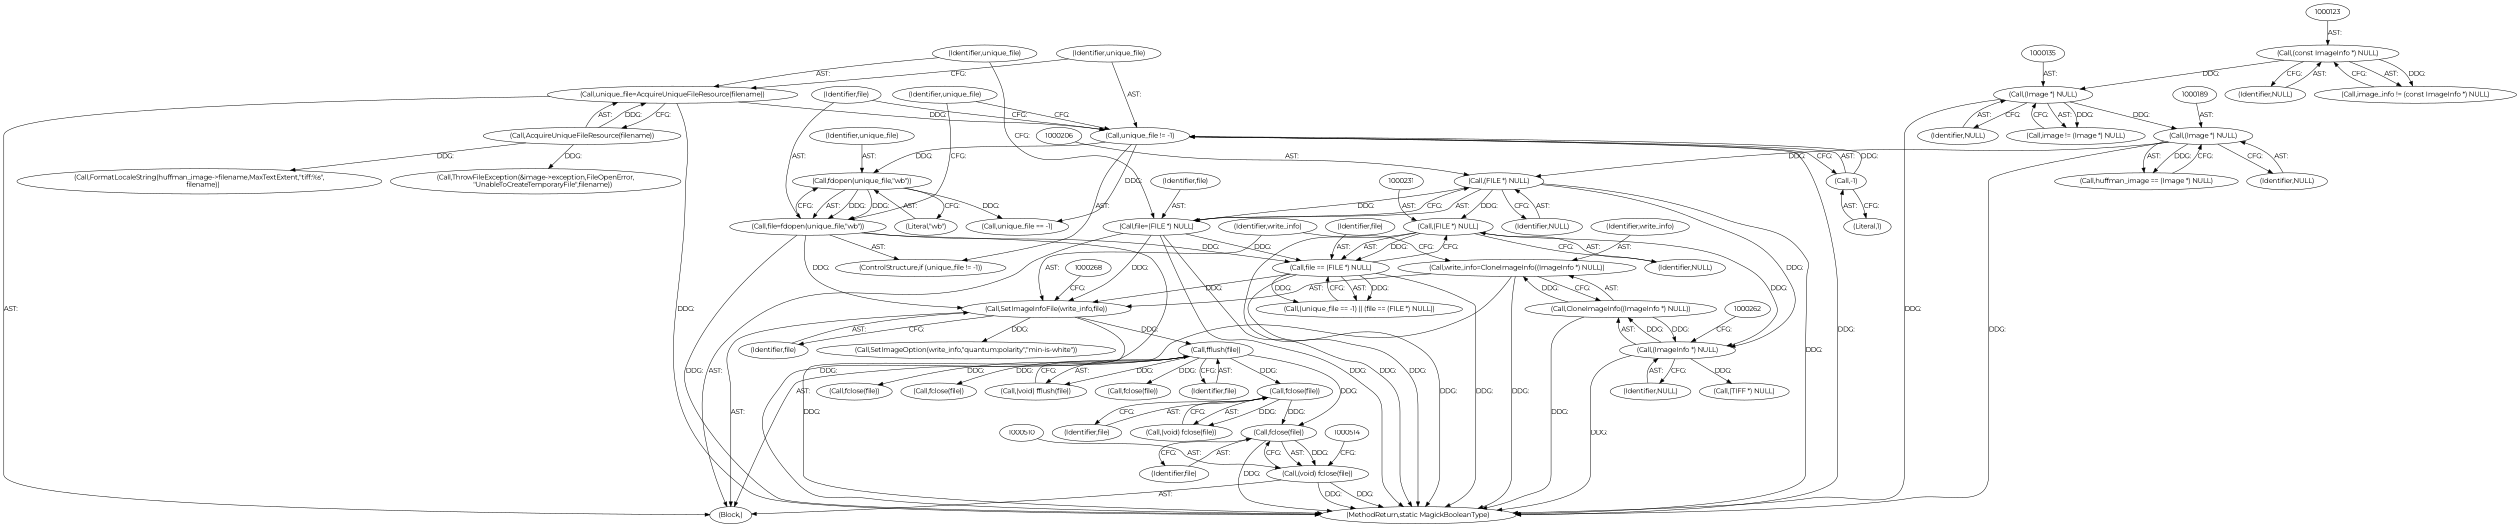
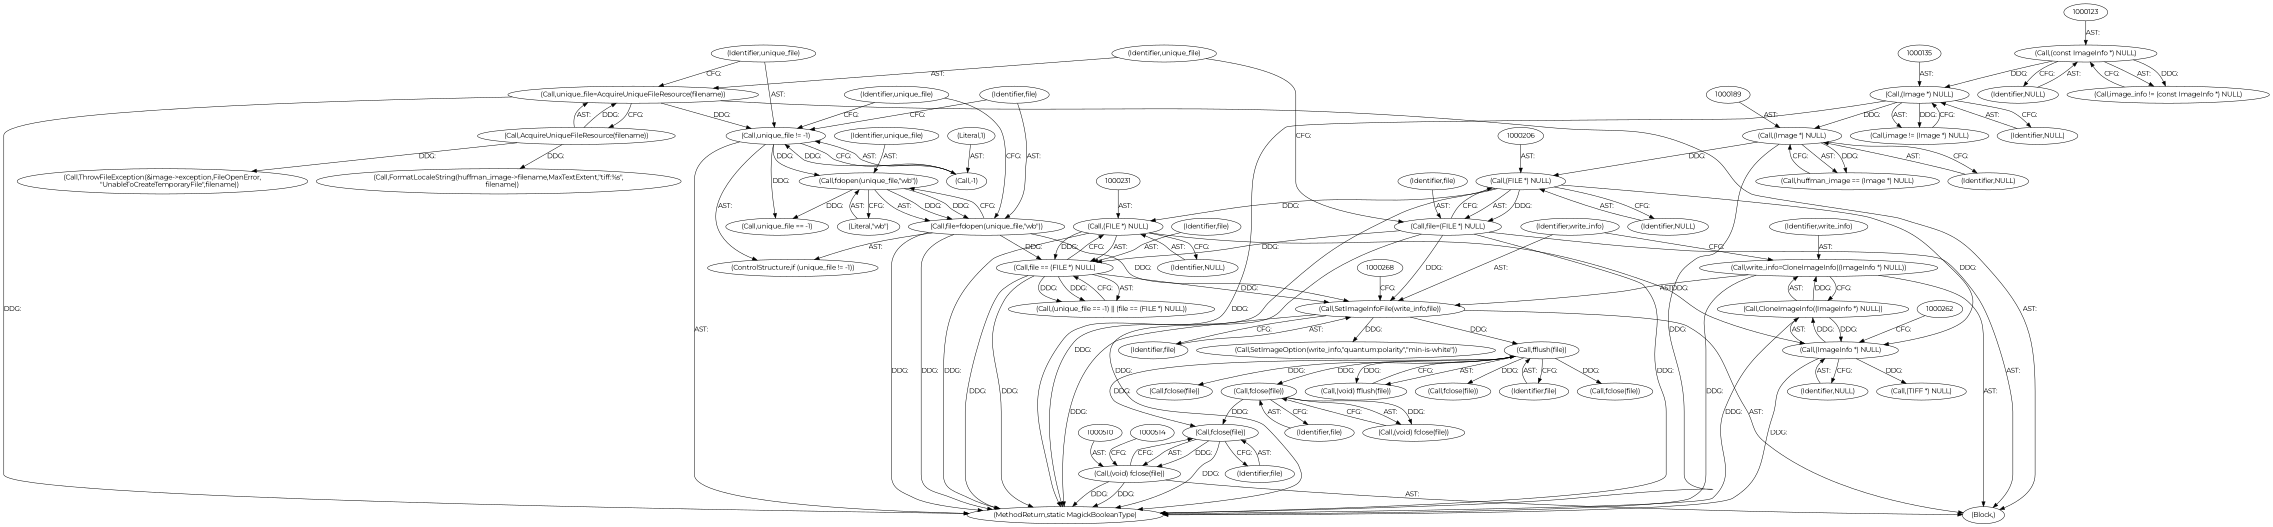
(1860, 201) -> none
(1847, 330) -> (702, 330)
